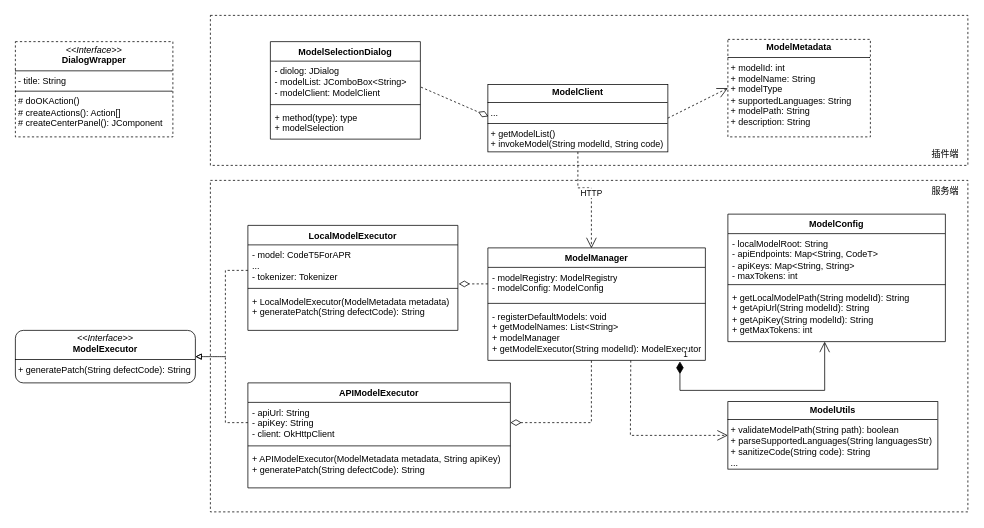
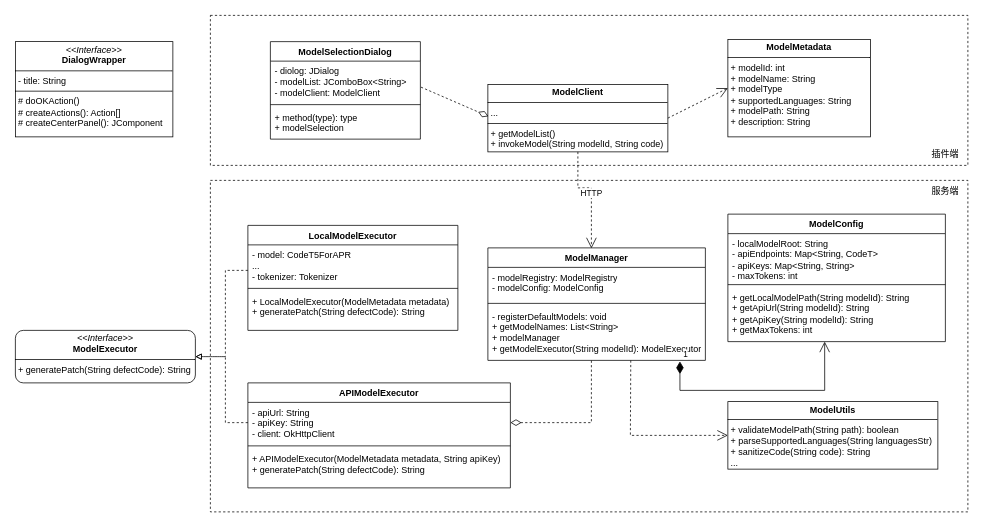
(799, 88) -> (799, 88)
(94, 89) -> (94, 89)
(478, 284) -> none
